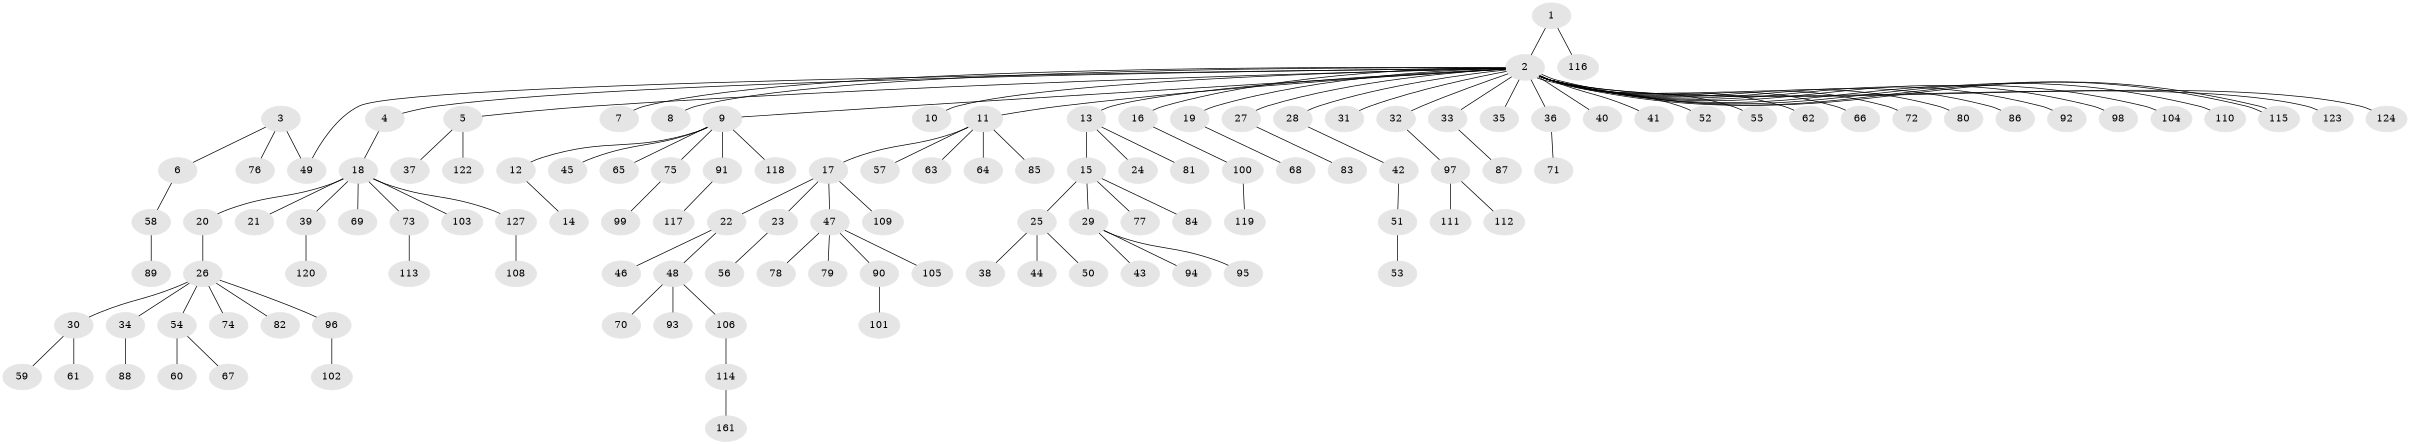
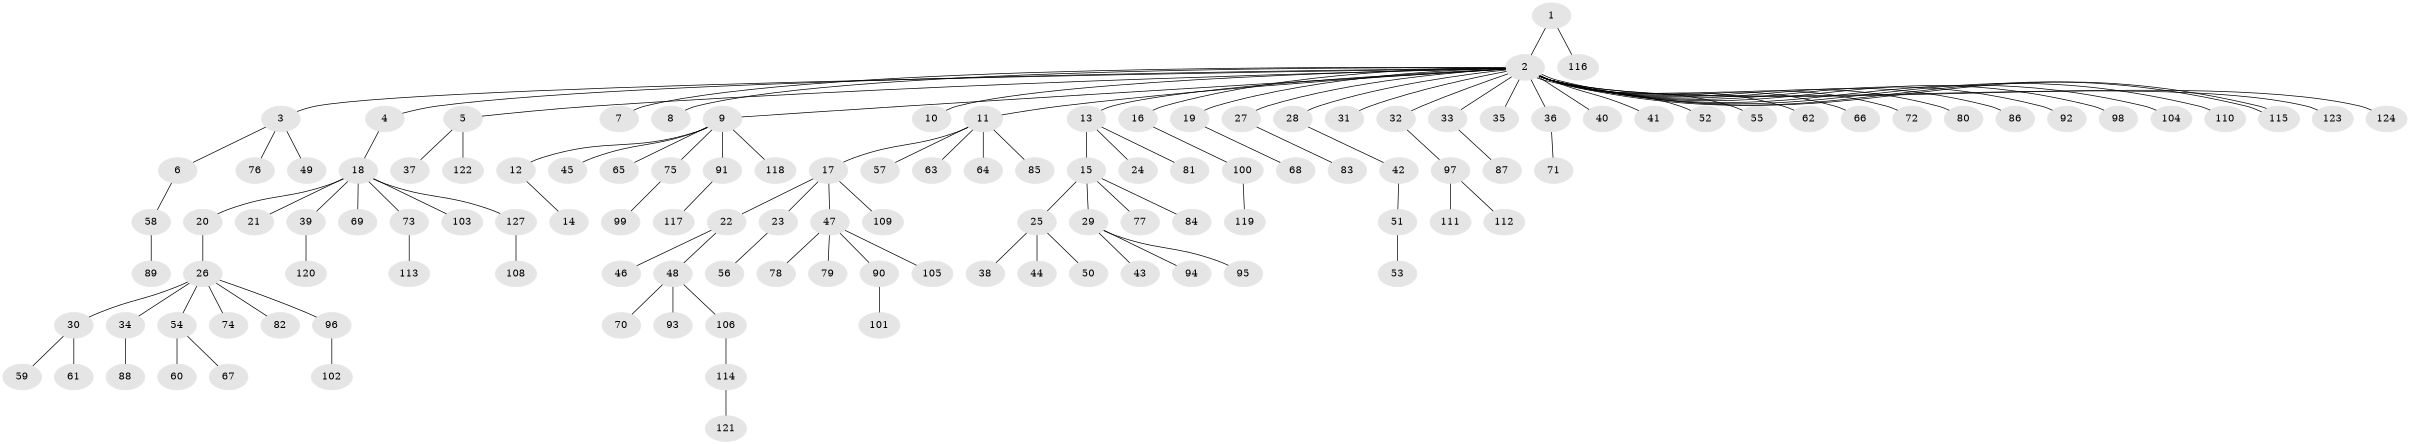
(653, 85) -> (901, 80)
(726, 429) -> (726, 429)
